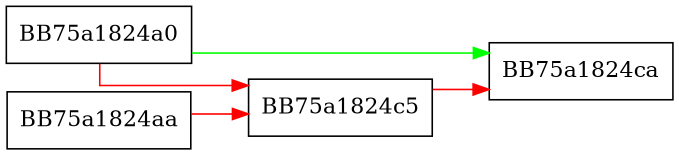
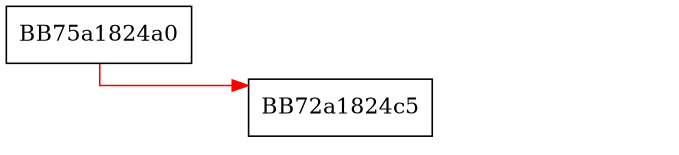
(581, 71) -> none
(340, 108) -> (340, 108)
(99, 120) -> none
